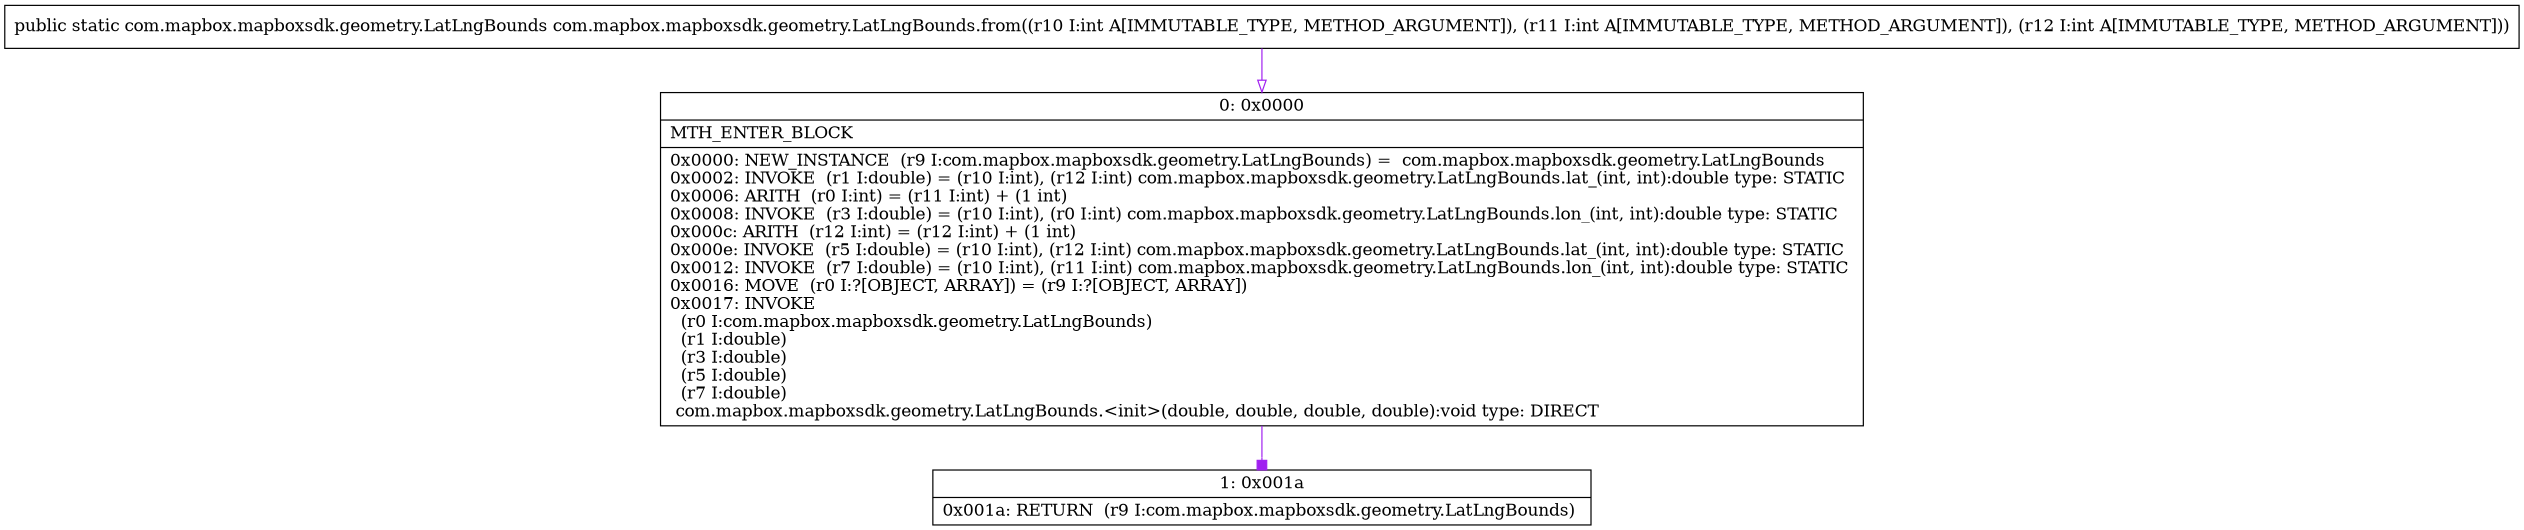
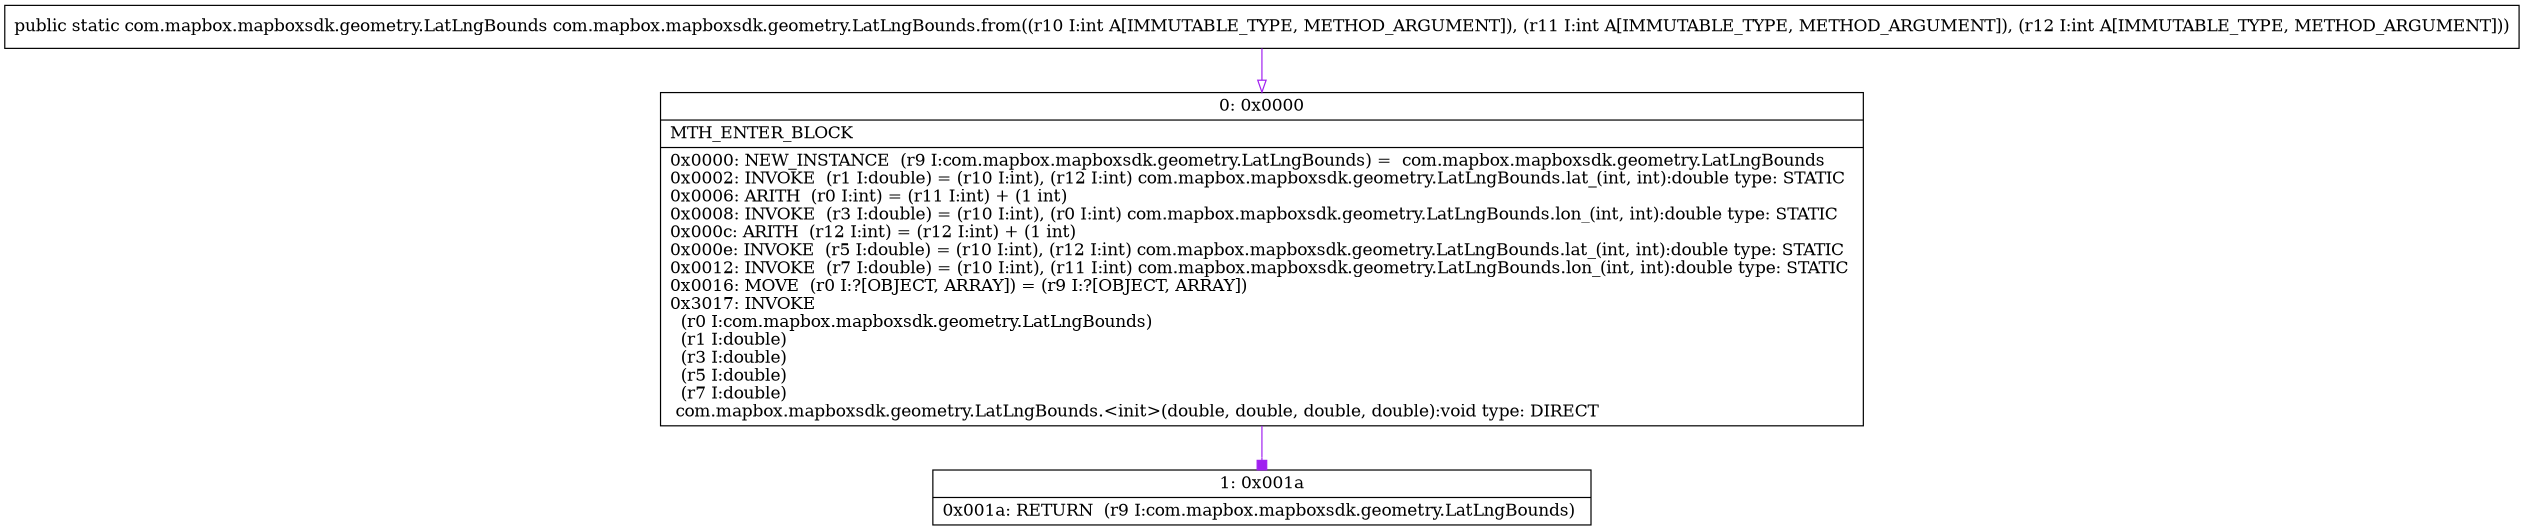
(748, 304) -> (748, 304)
